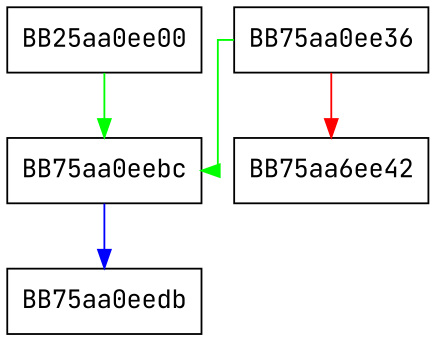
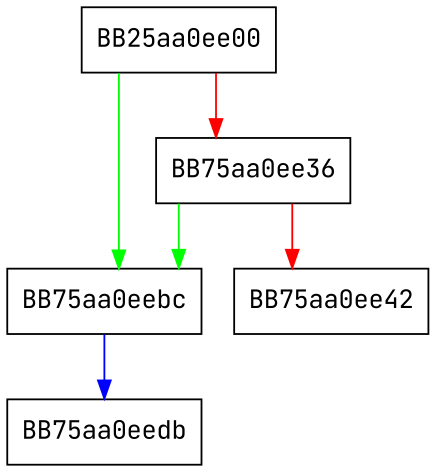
none -> (216, 96)
(331, 171) -> (331, 301)
